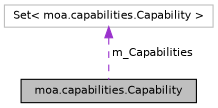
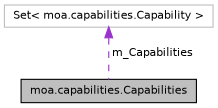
(109, 91) -> (109, 91)
